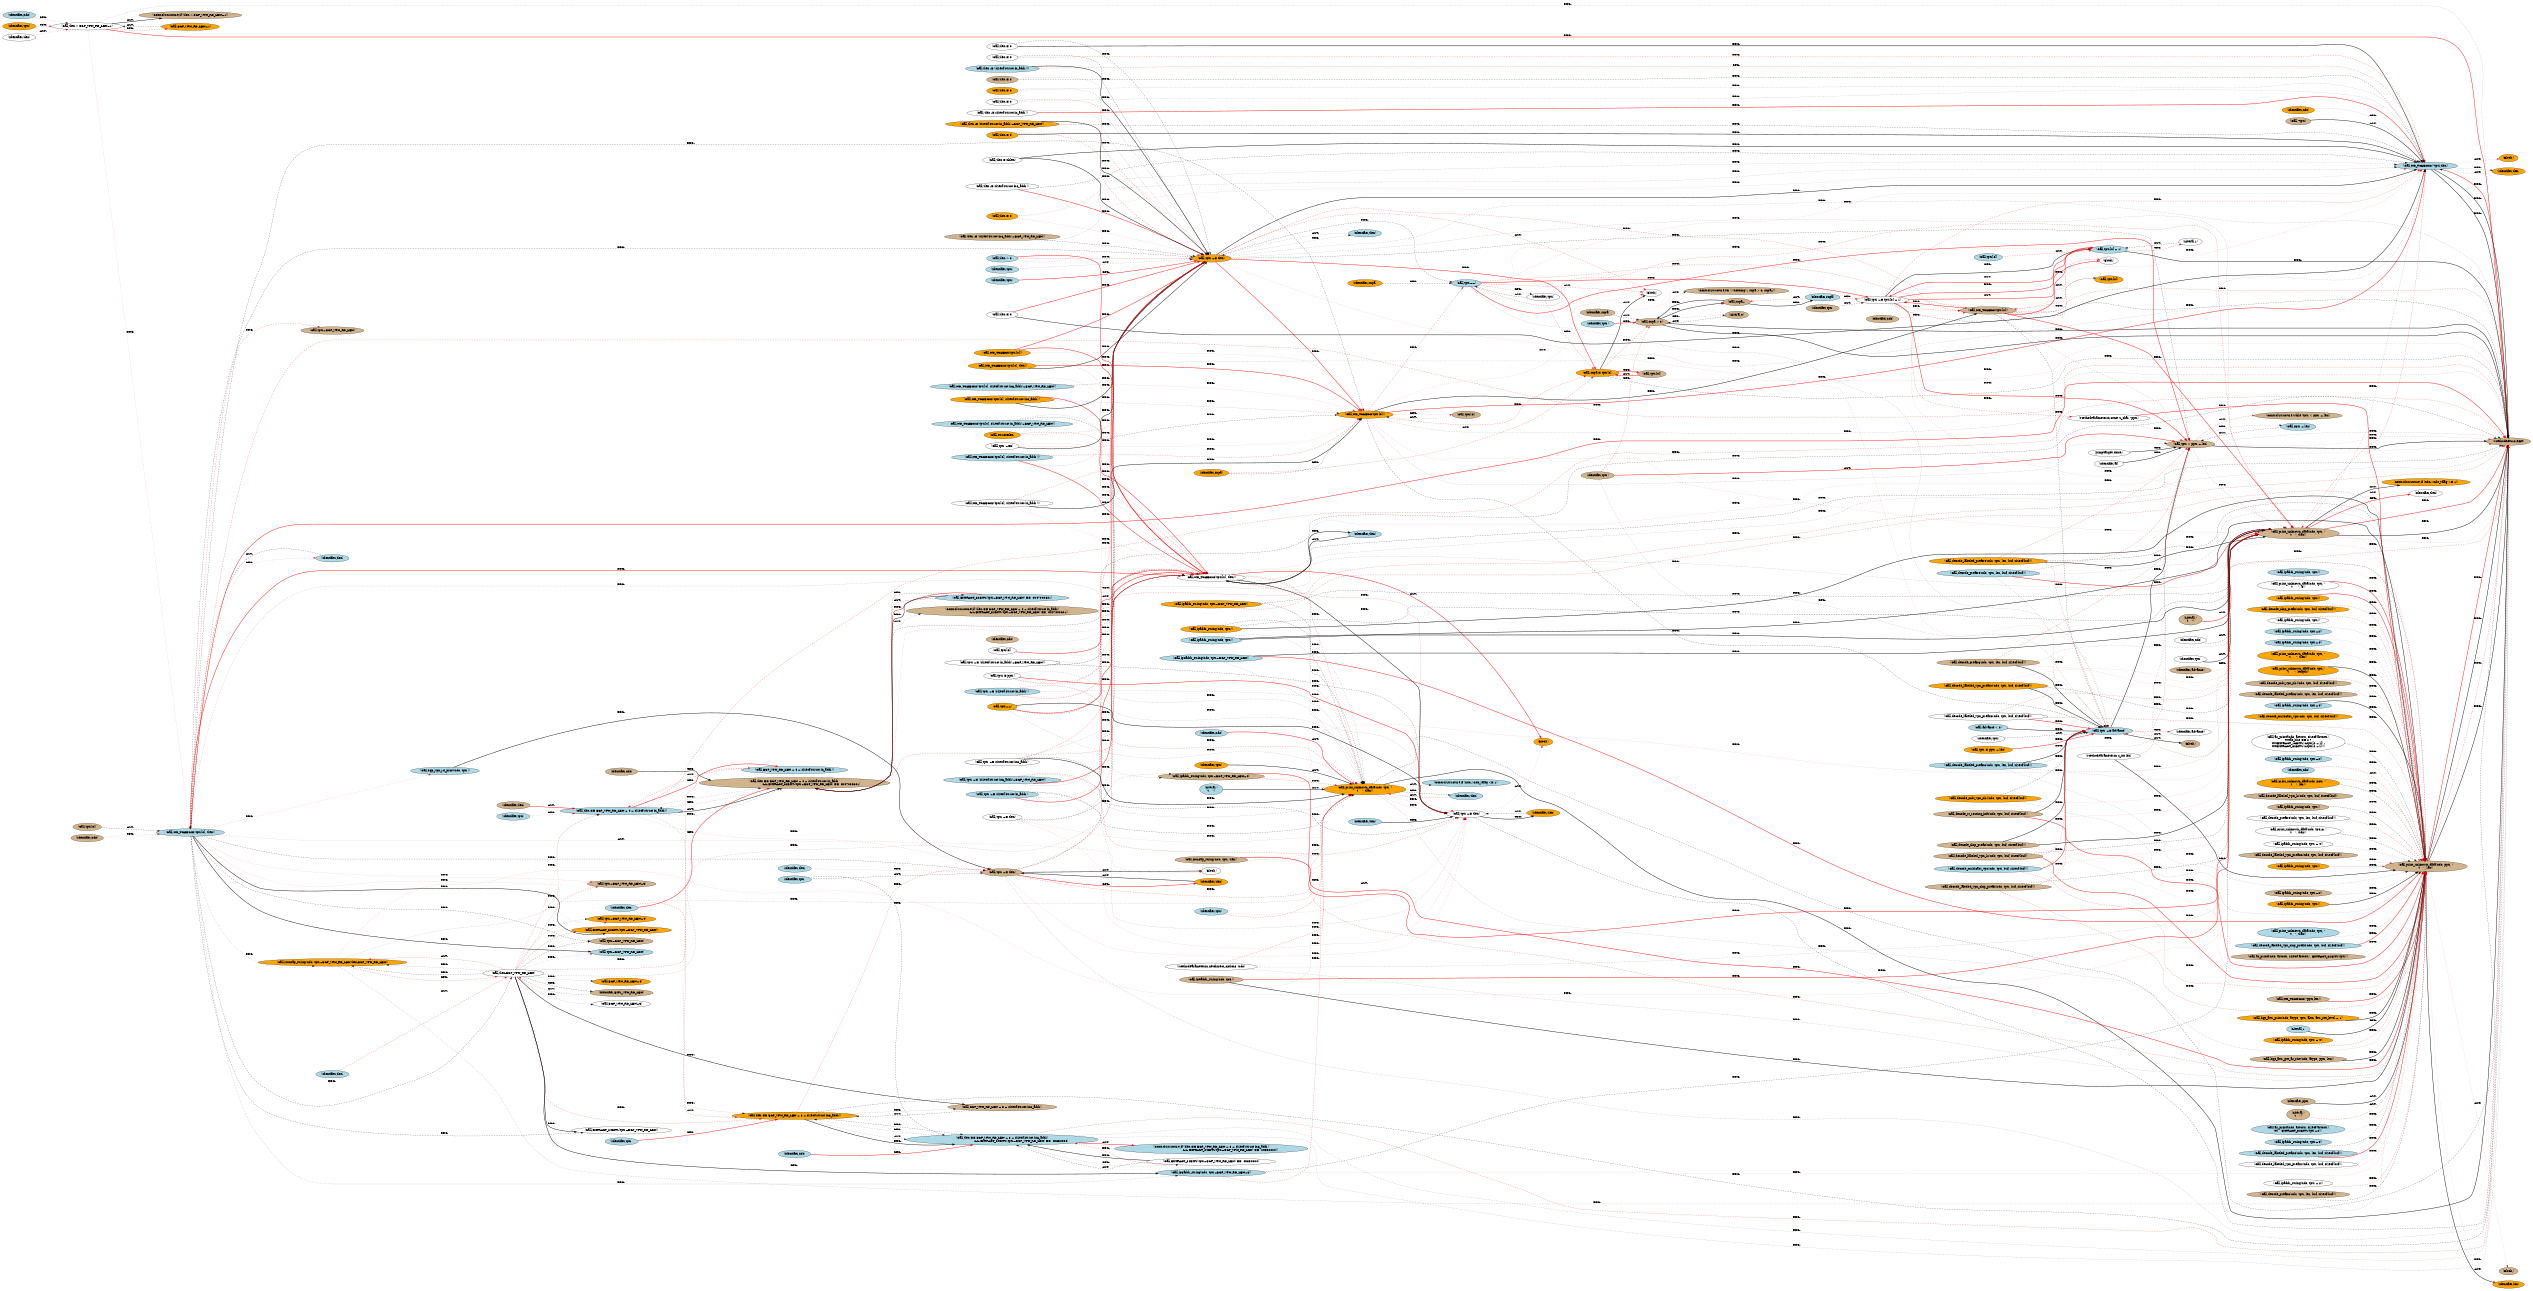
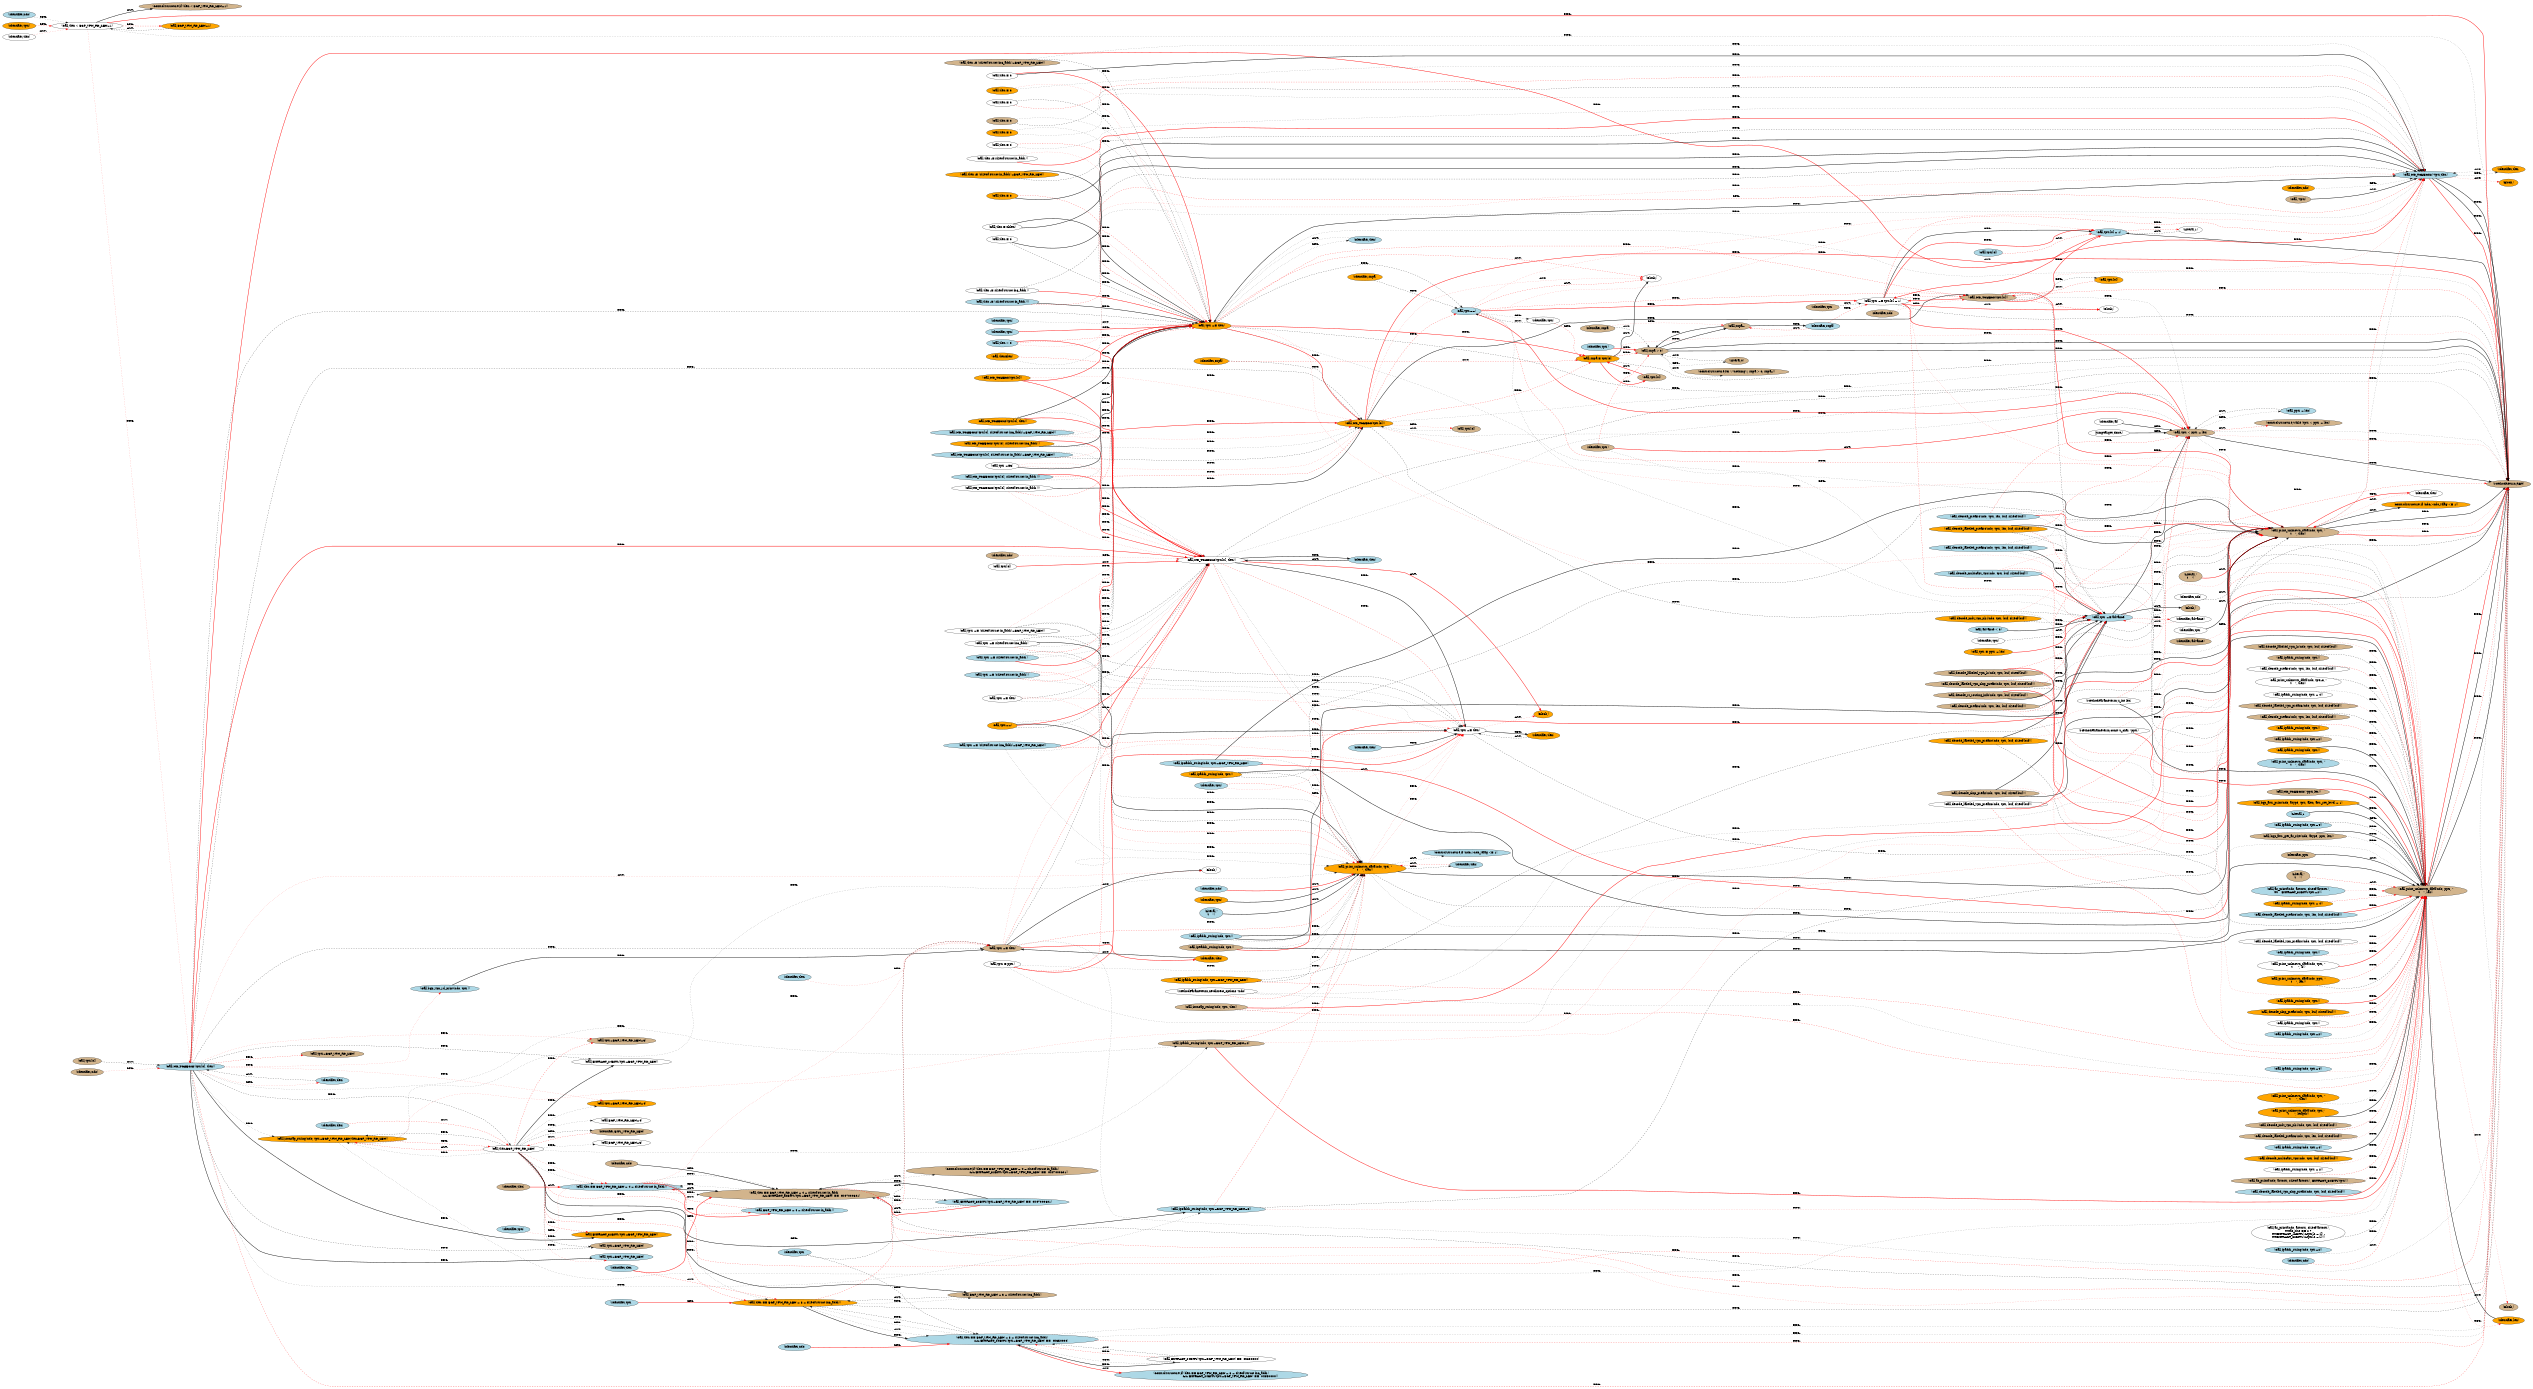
(1943, 405) -> (1921, 531)
(1002, 435) -> (1002, 357)
(622, 982) -> (622, 1121)
